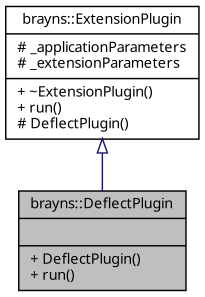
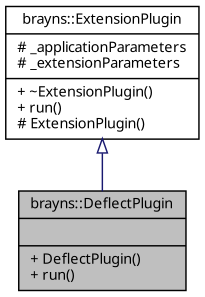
(74, 124) -> (81, 124)
